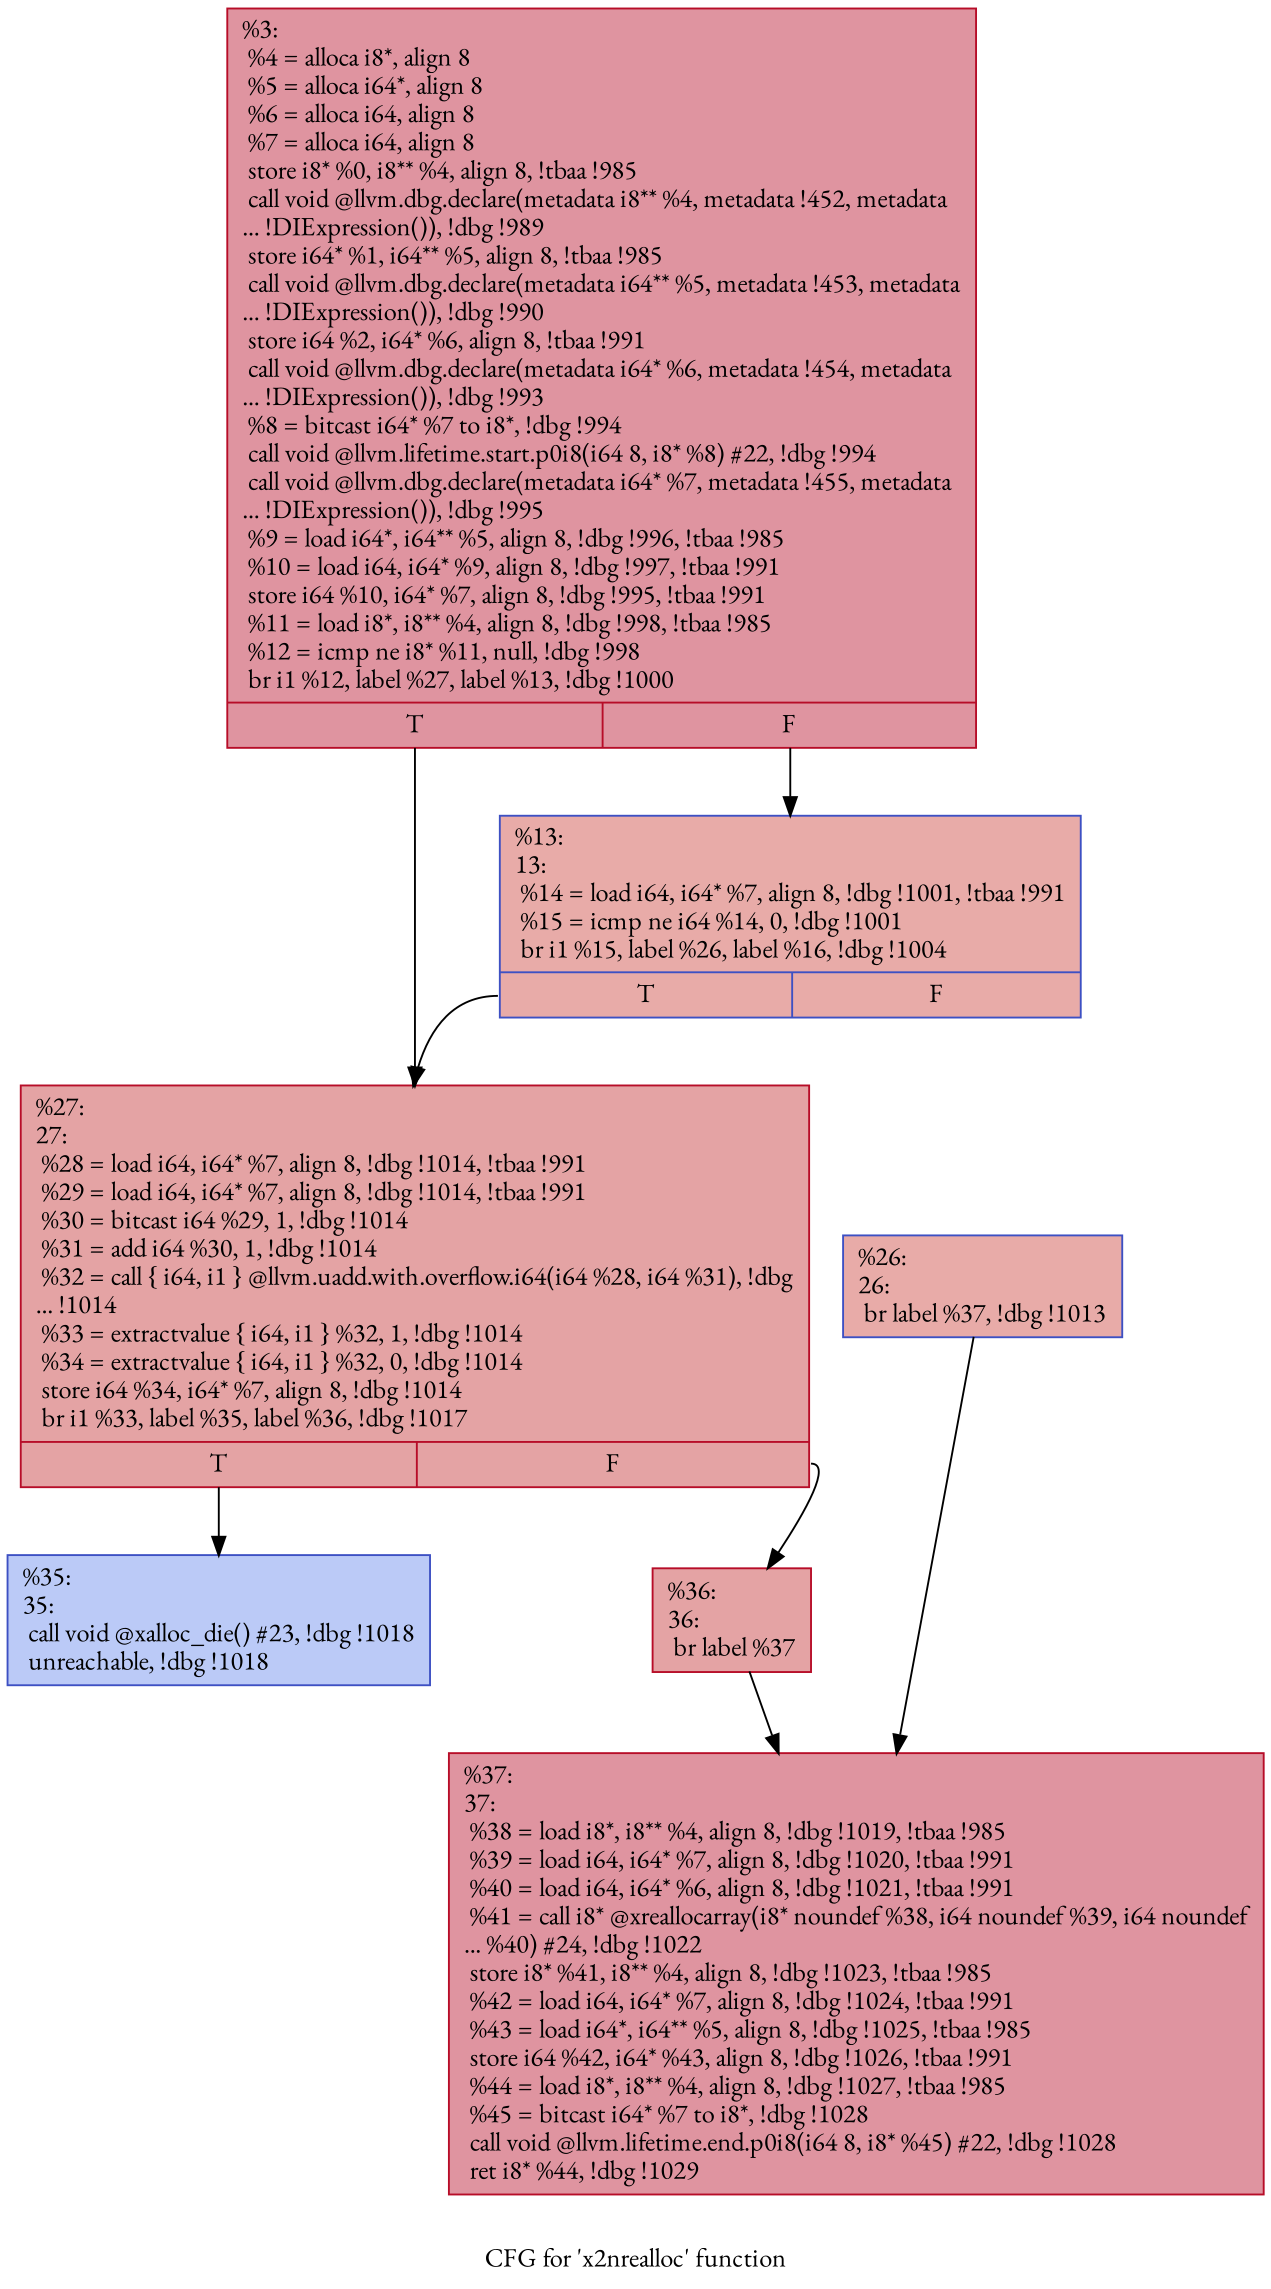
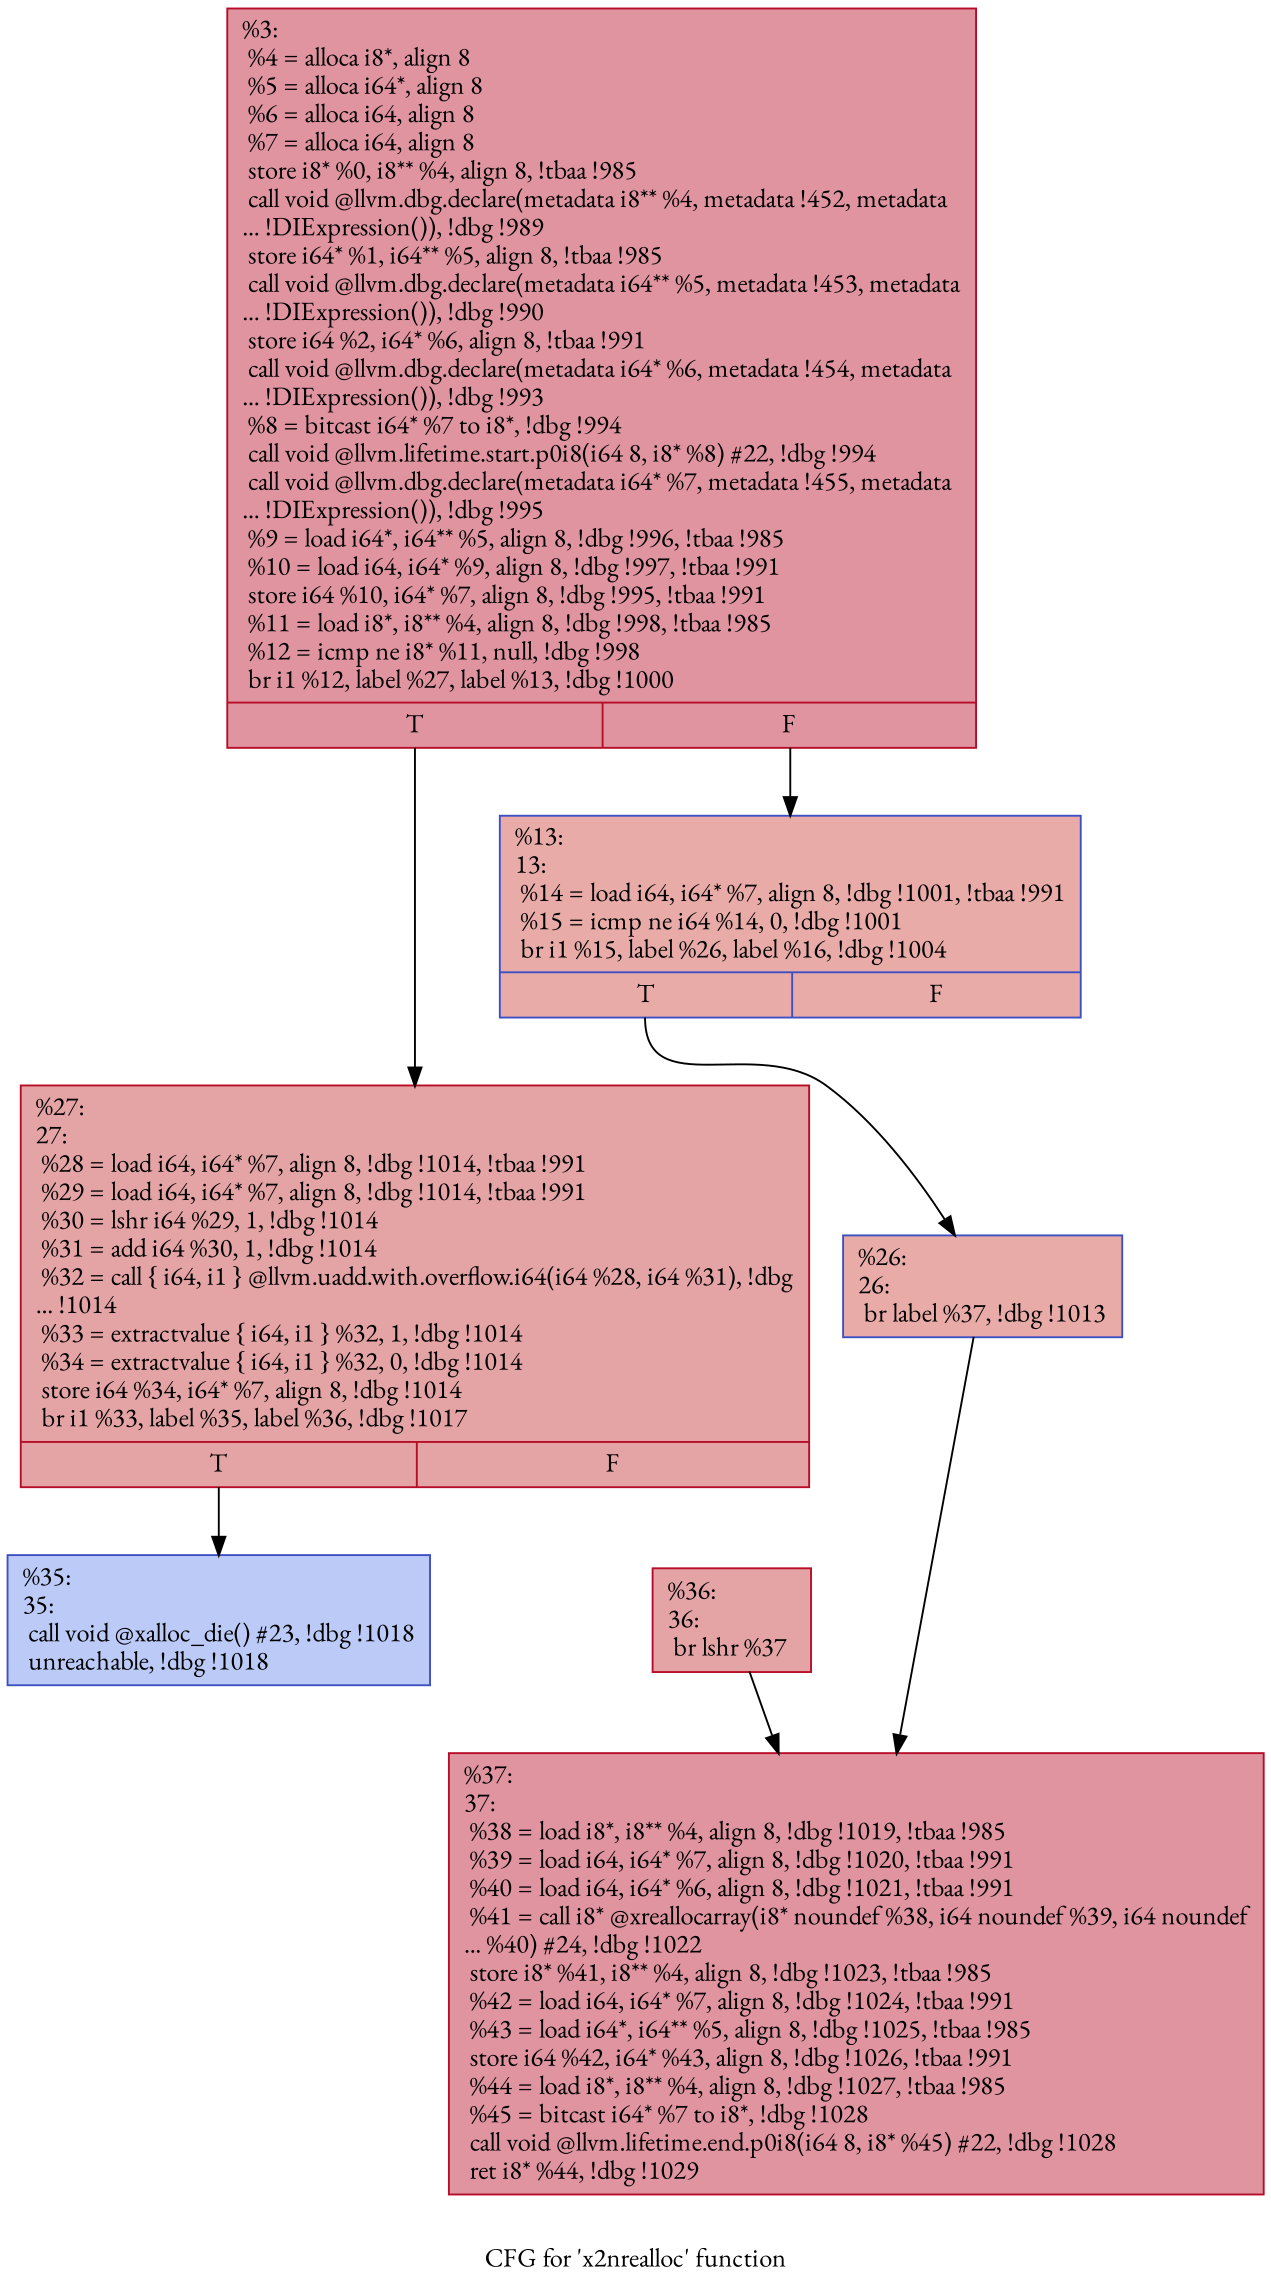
(445, 1017) -> (811, 1078)
(223, 1220) -> (207, 1220)
(805, 1508) -> none
(732, 1648) -> (728, 1648)
